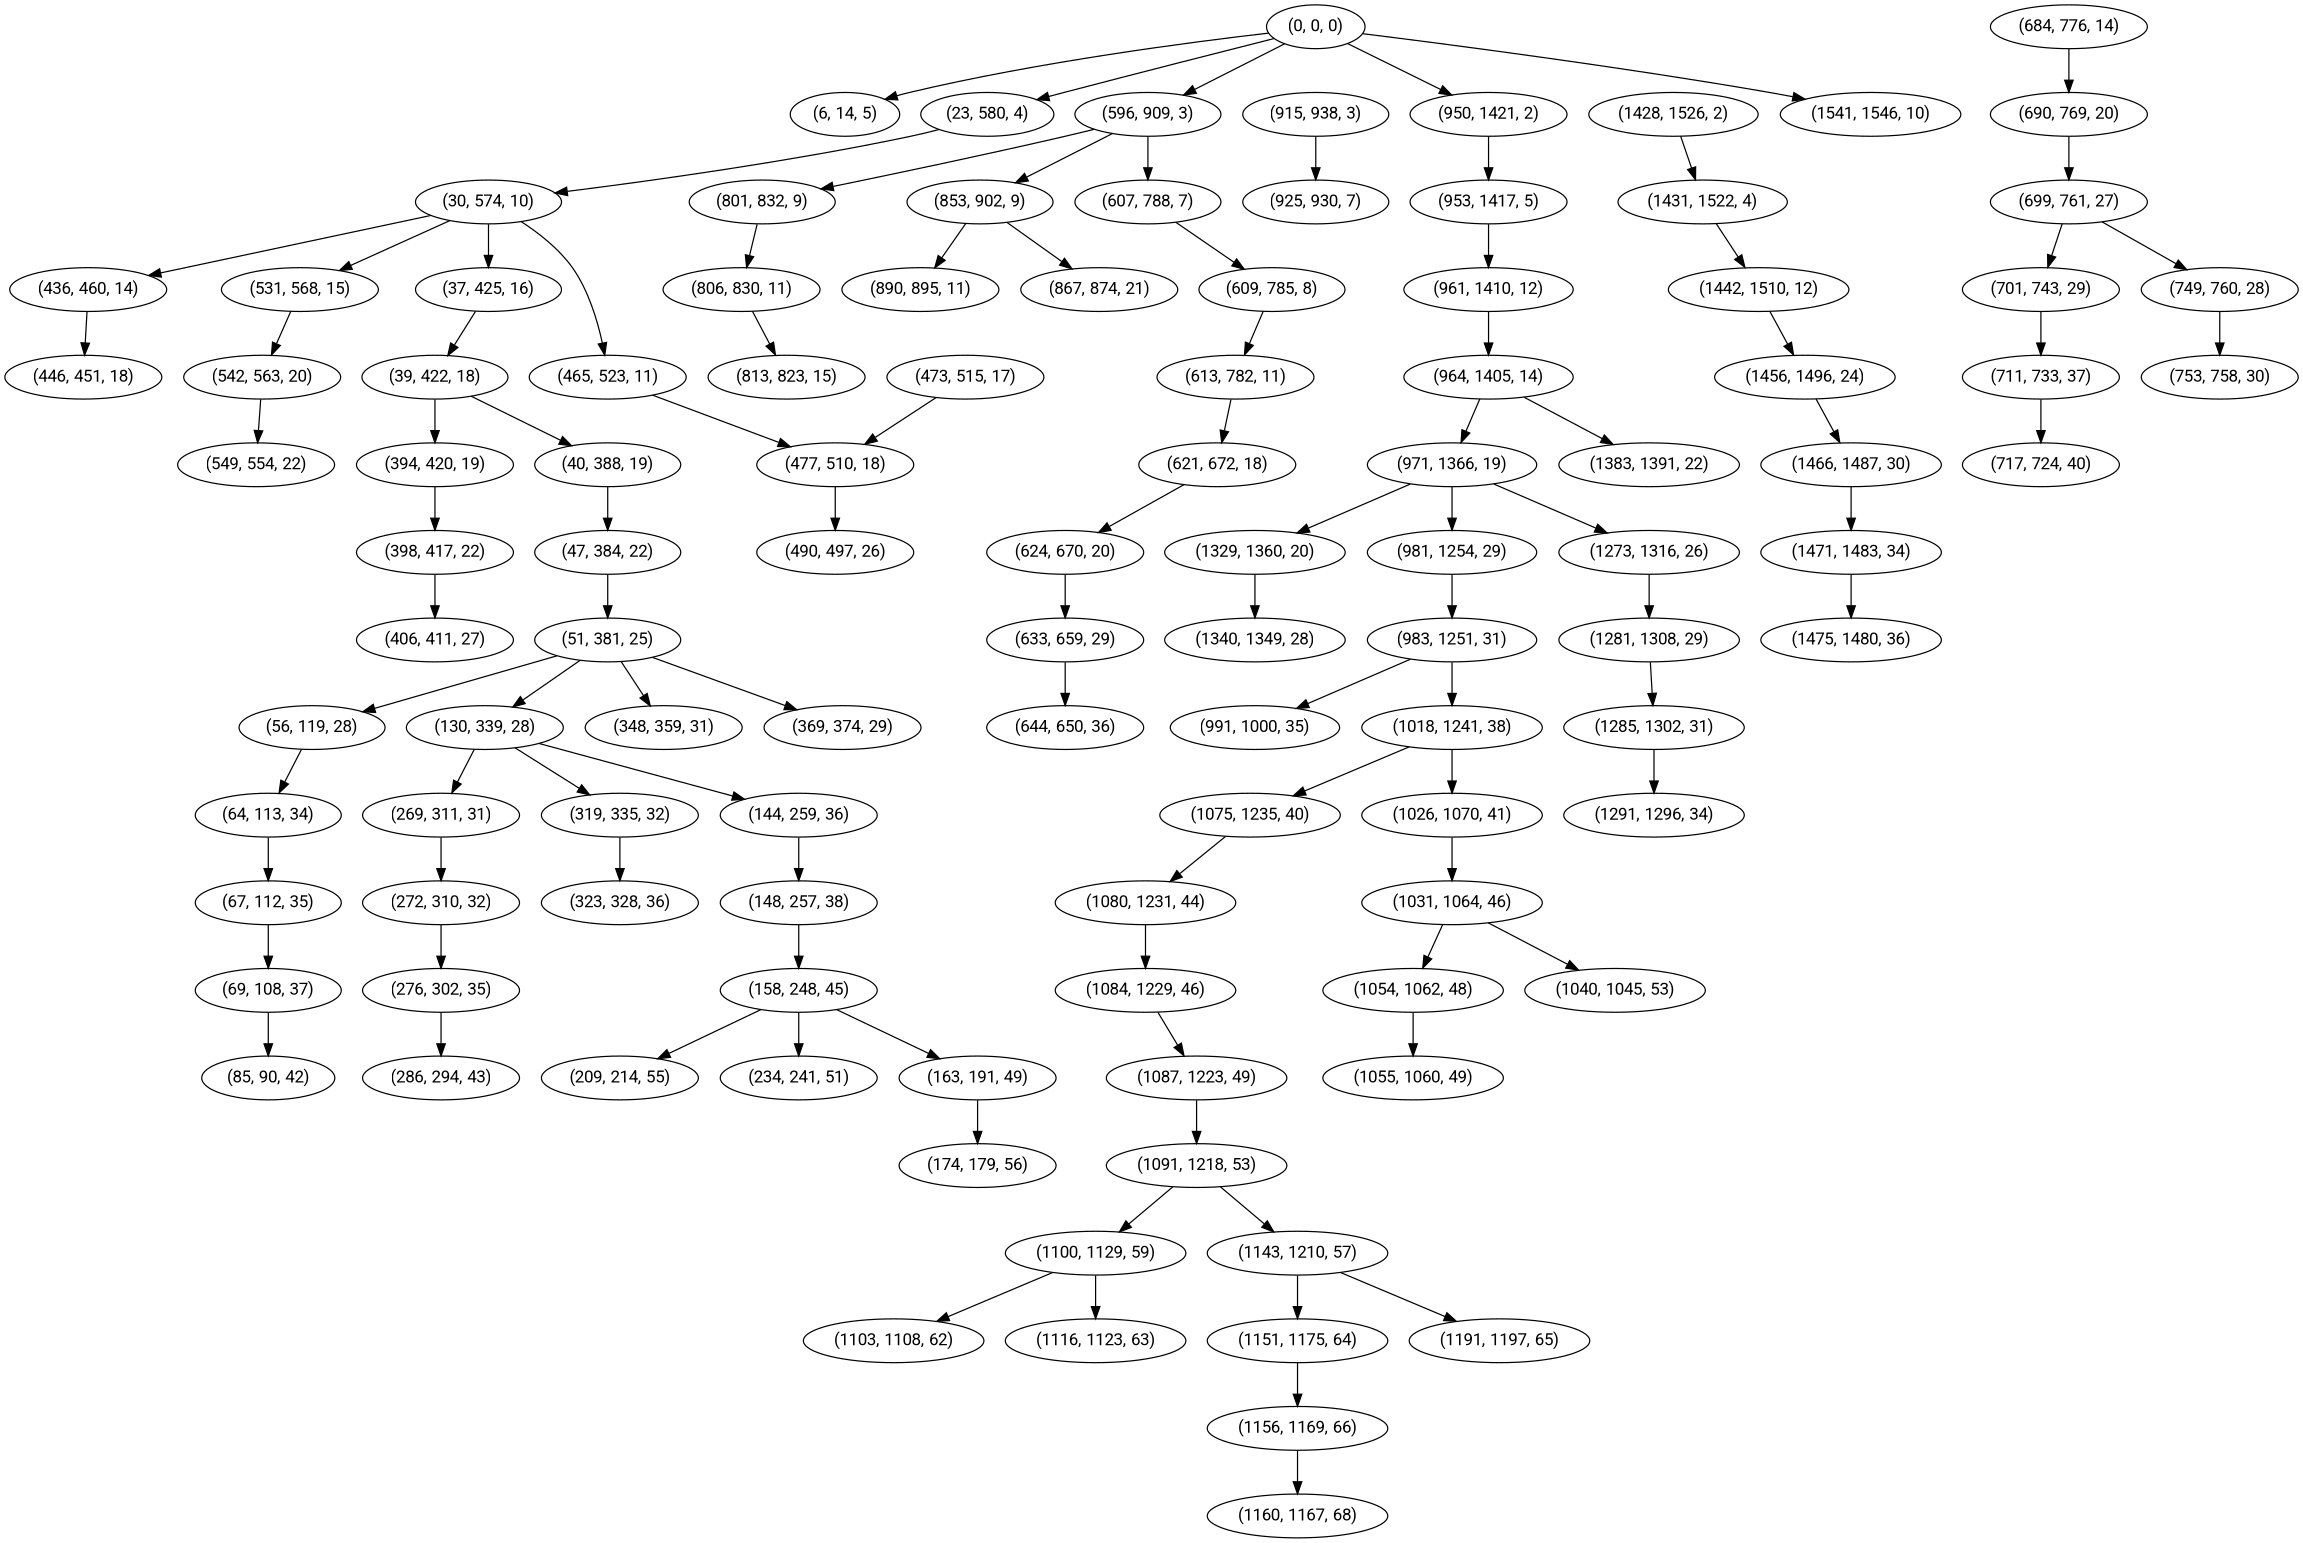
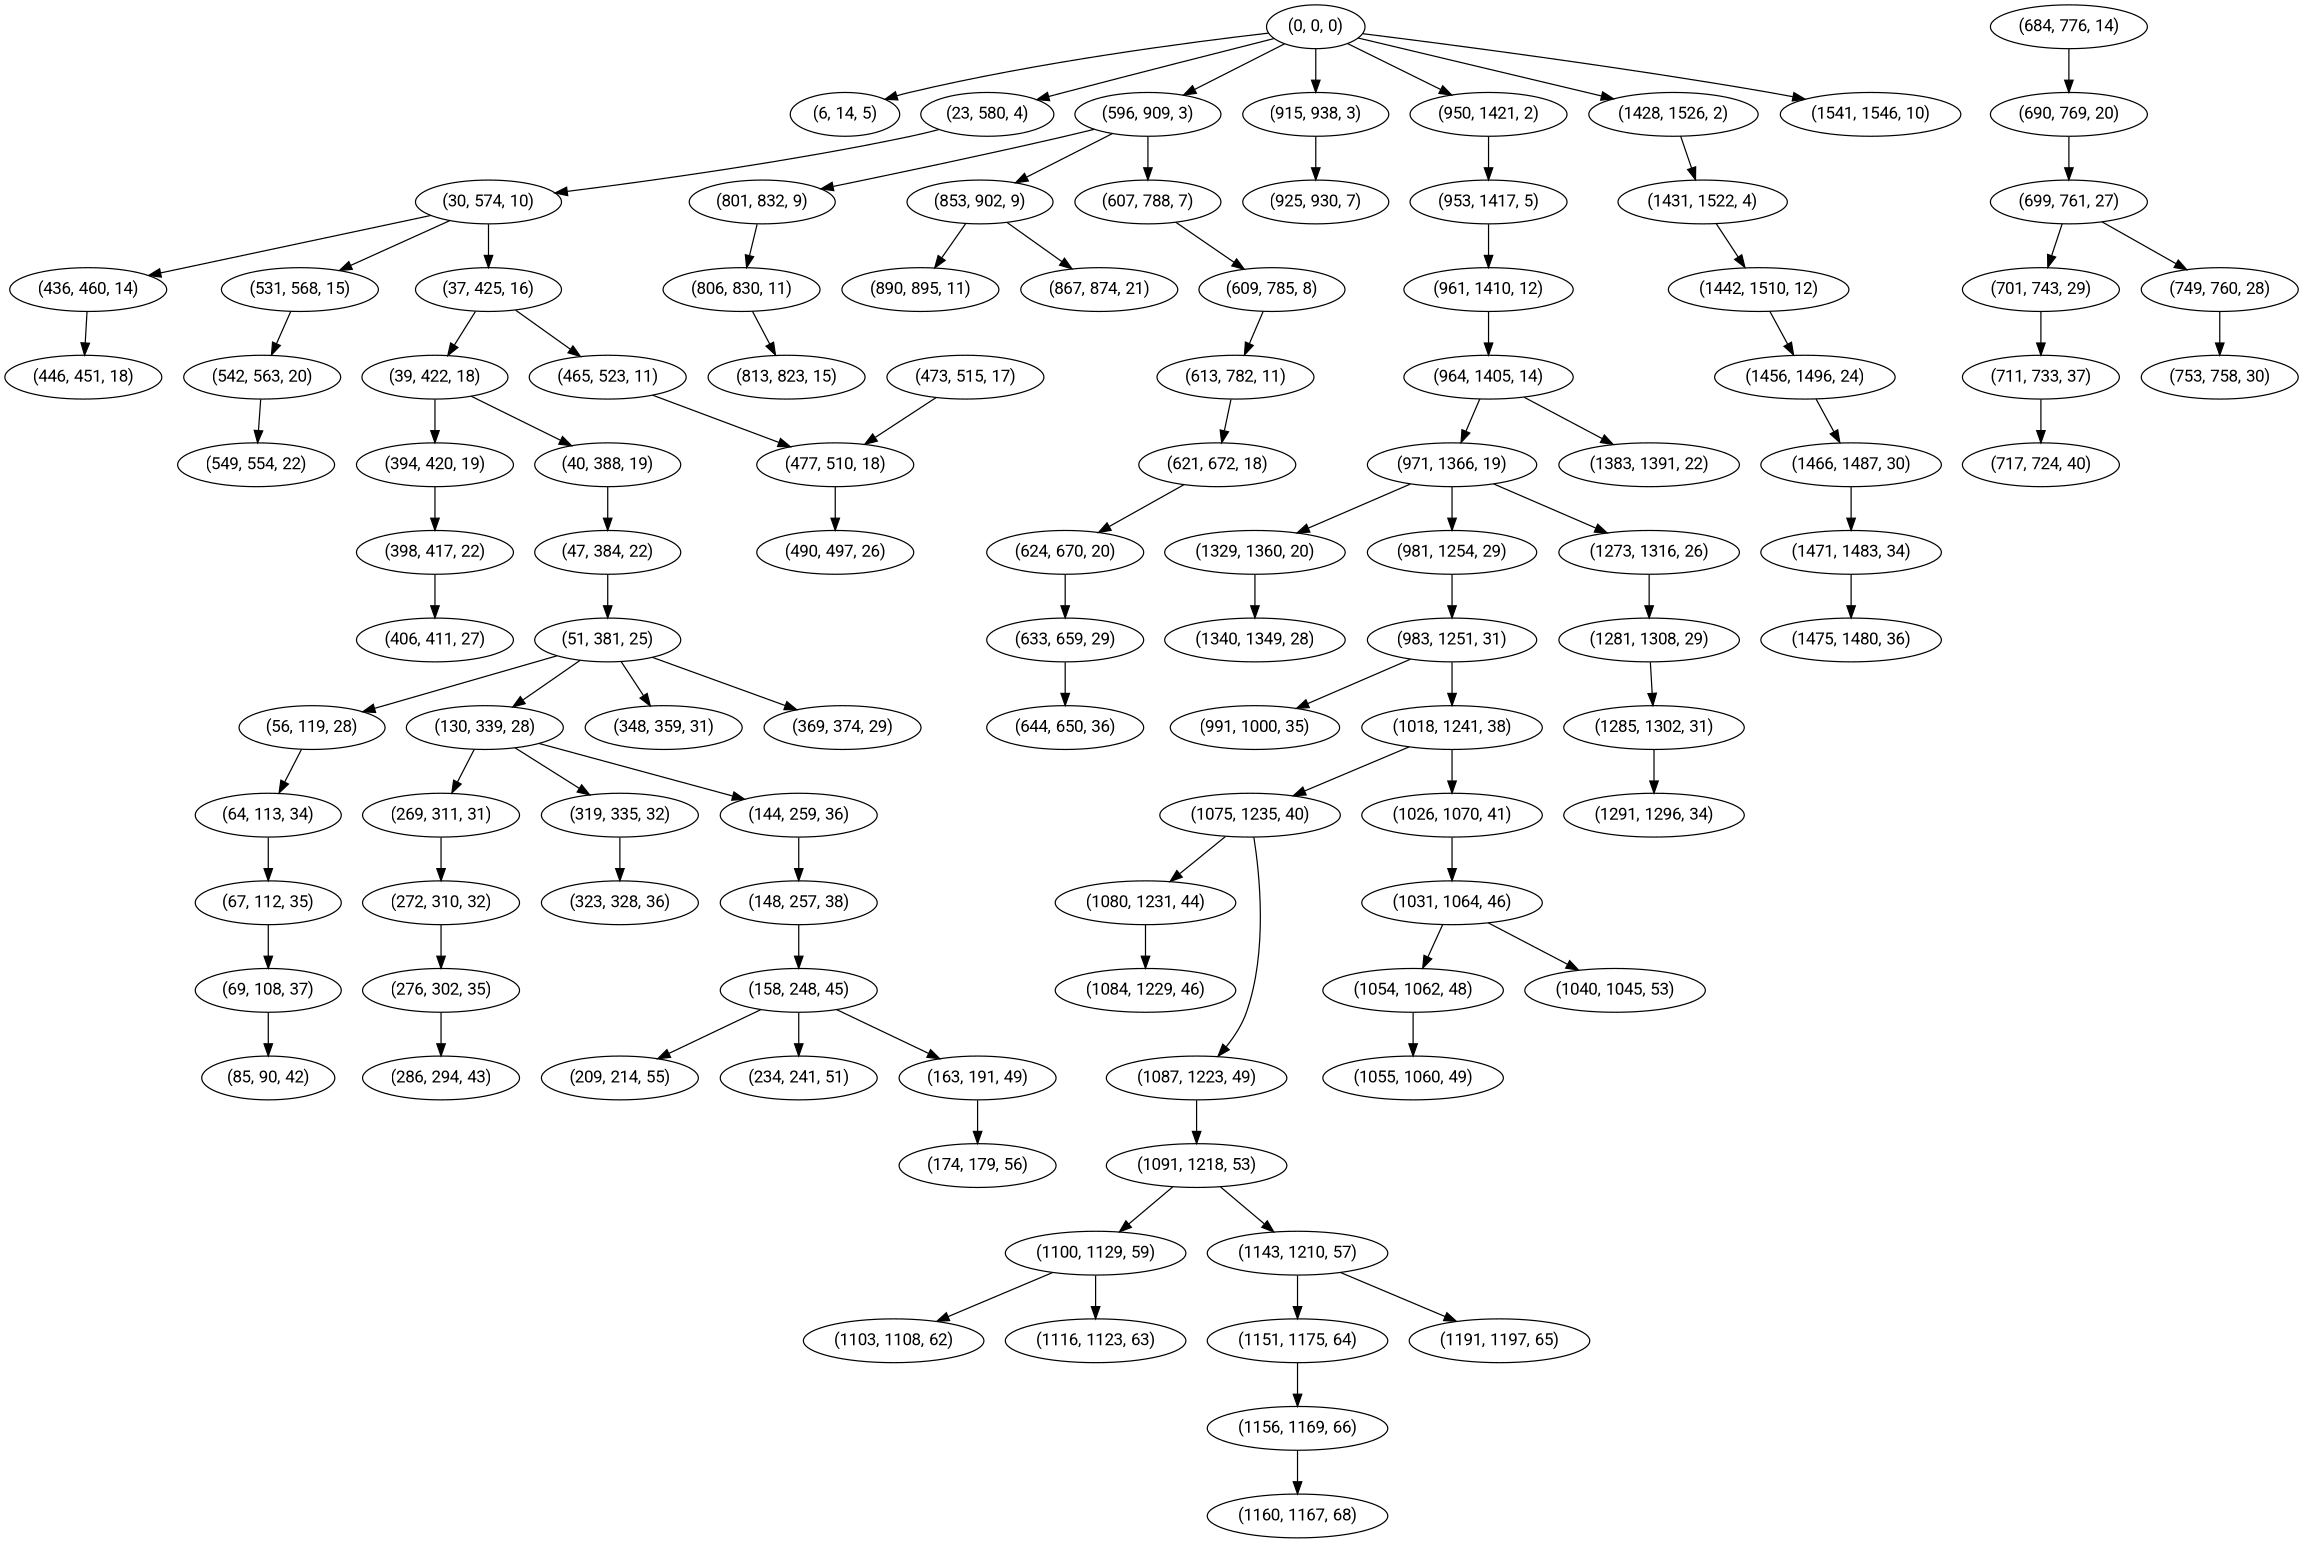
none -> (1316, 65)
none -> (1480, 67)
(576, 273) -> (543, 330)
(1168, 1029) -> (1259, 945)
